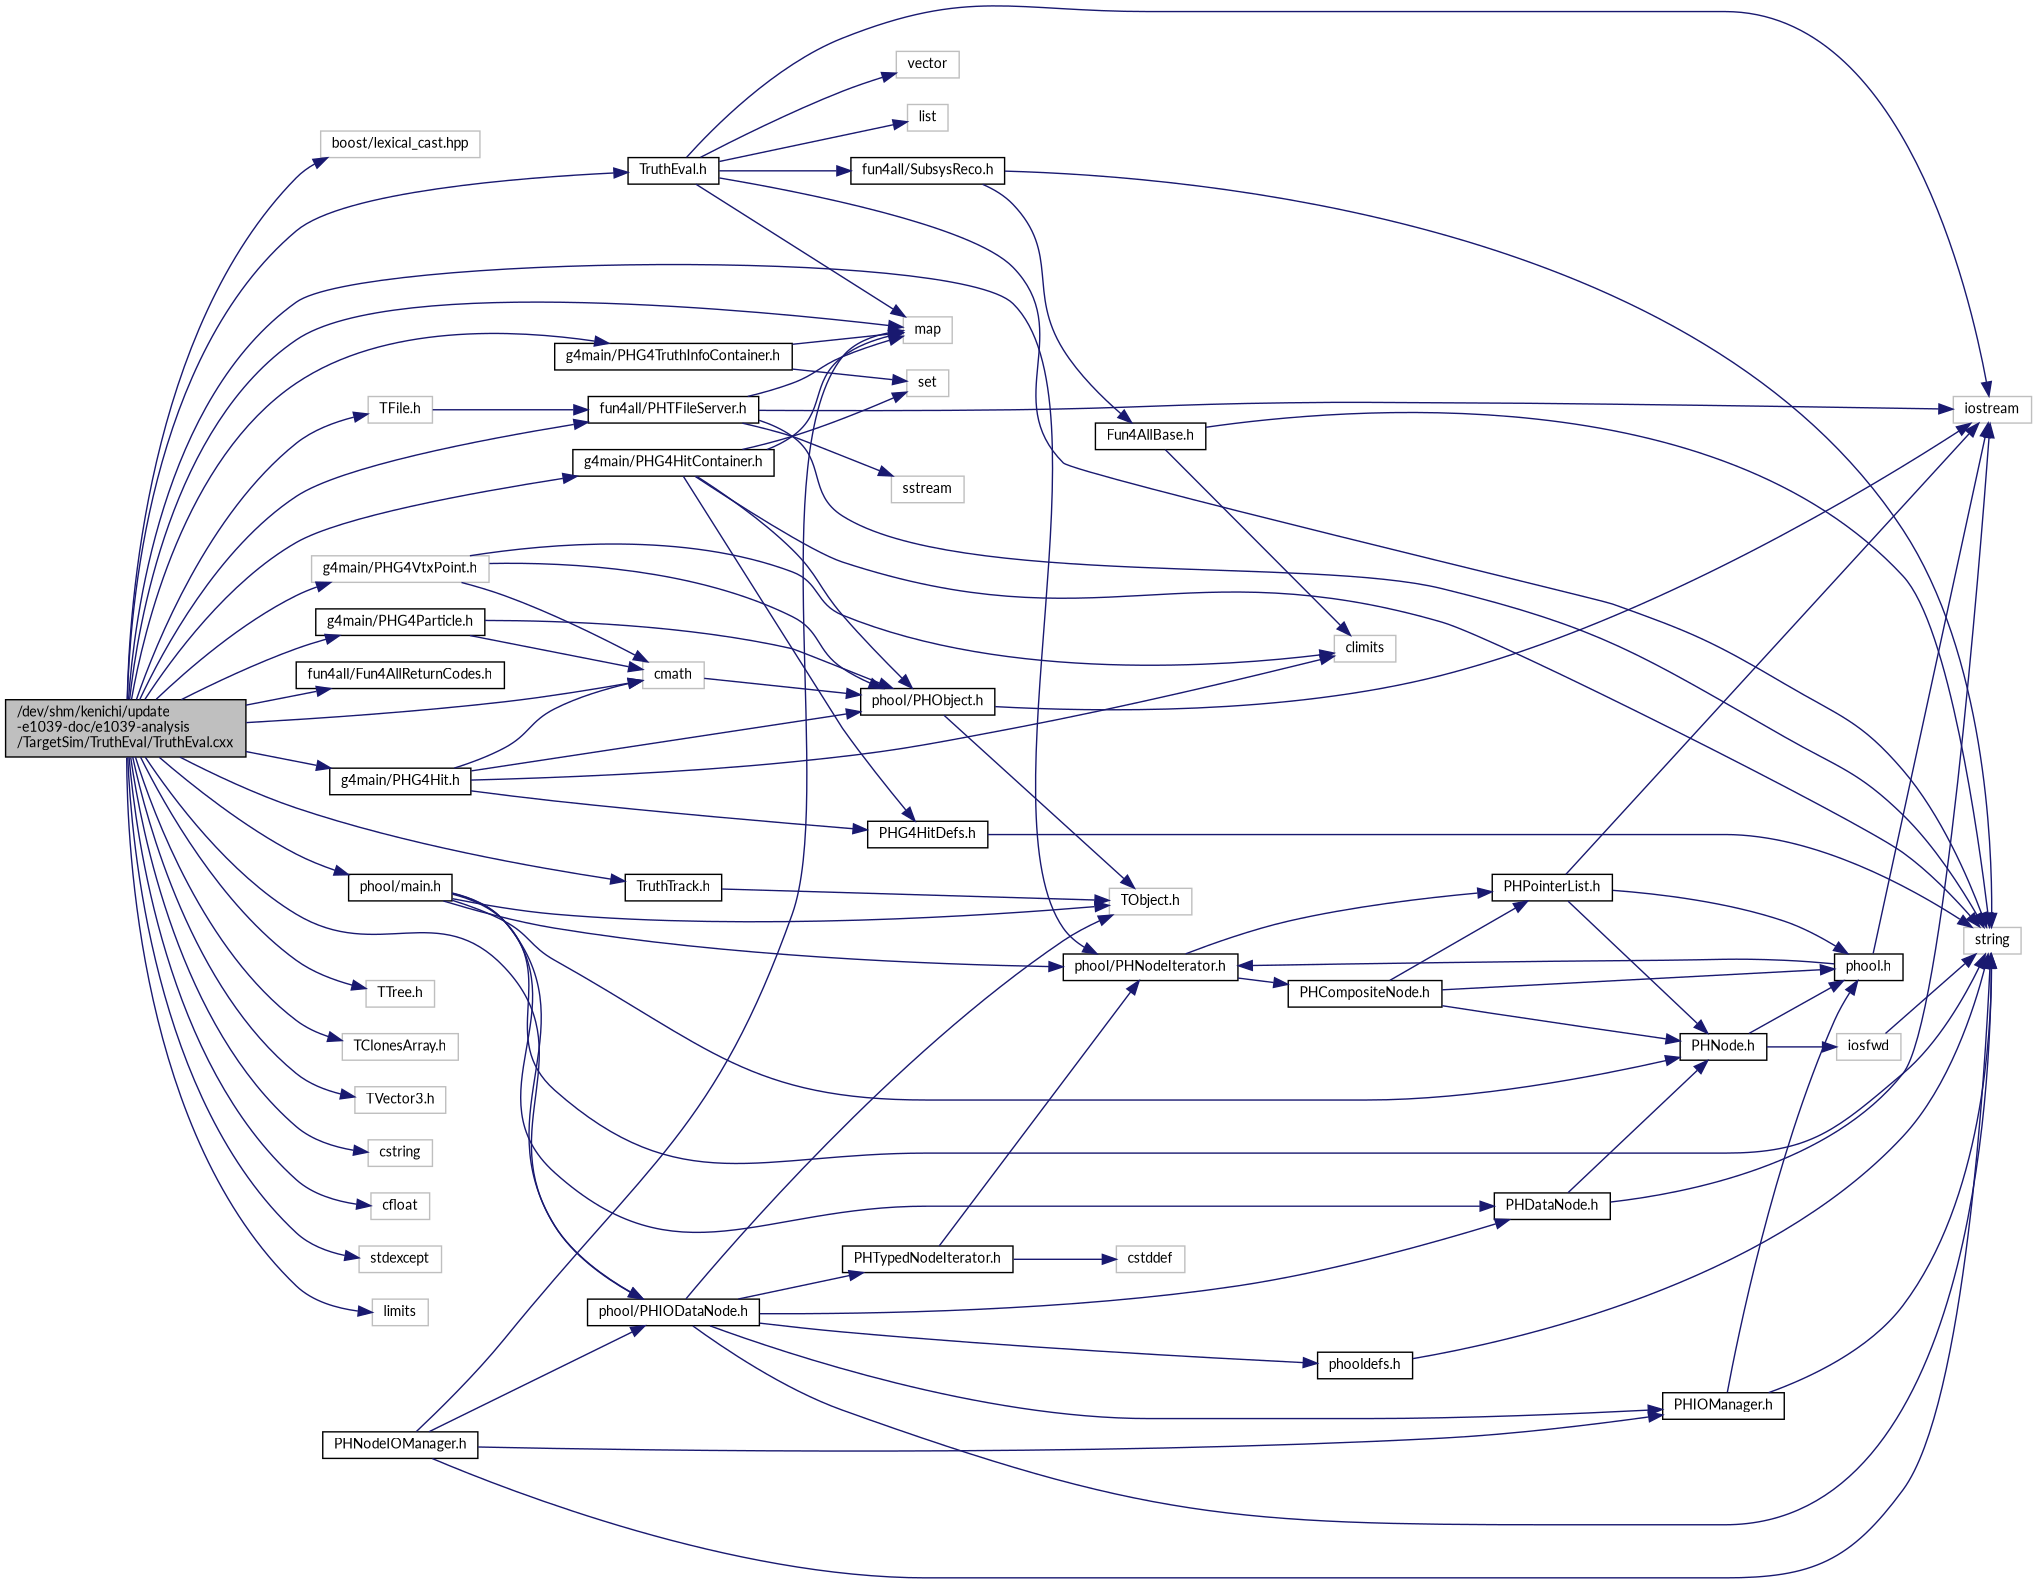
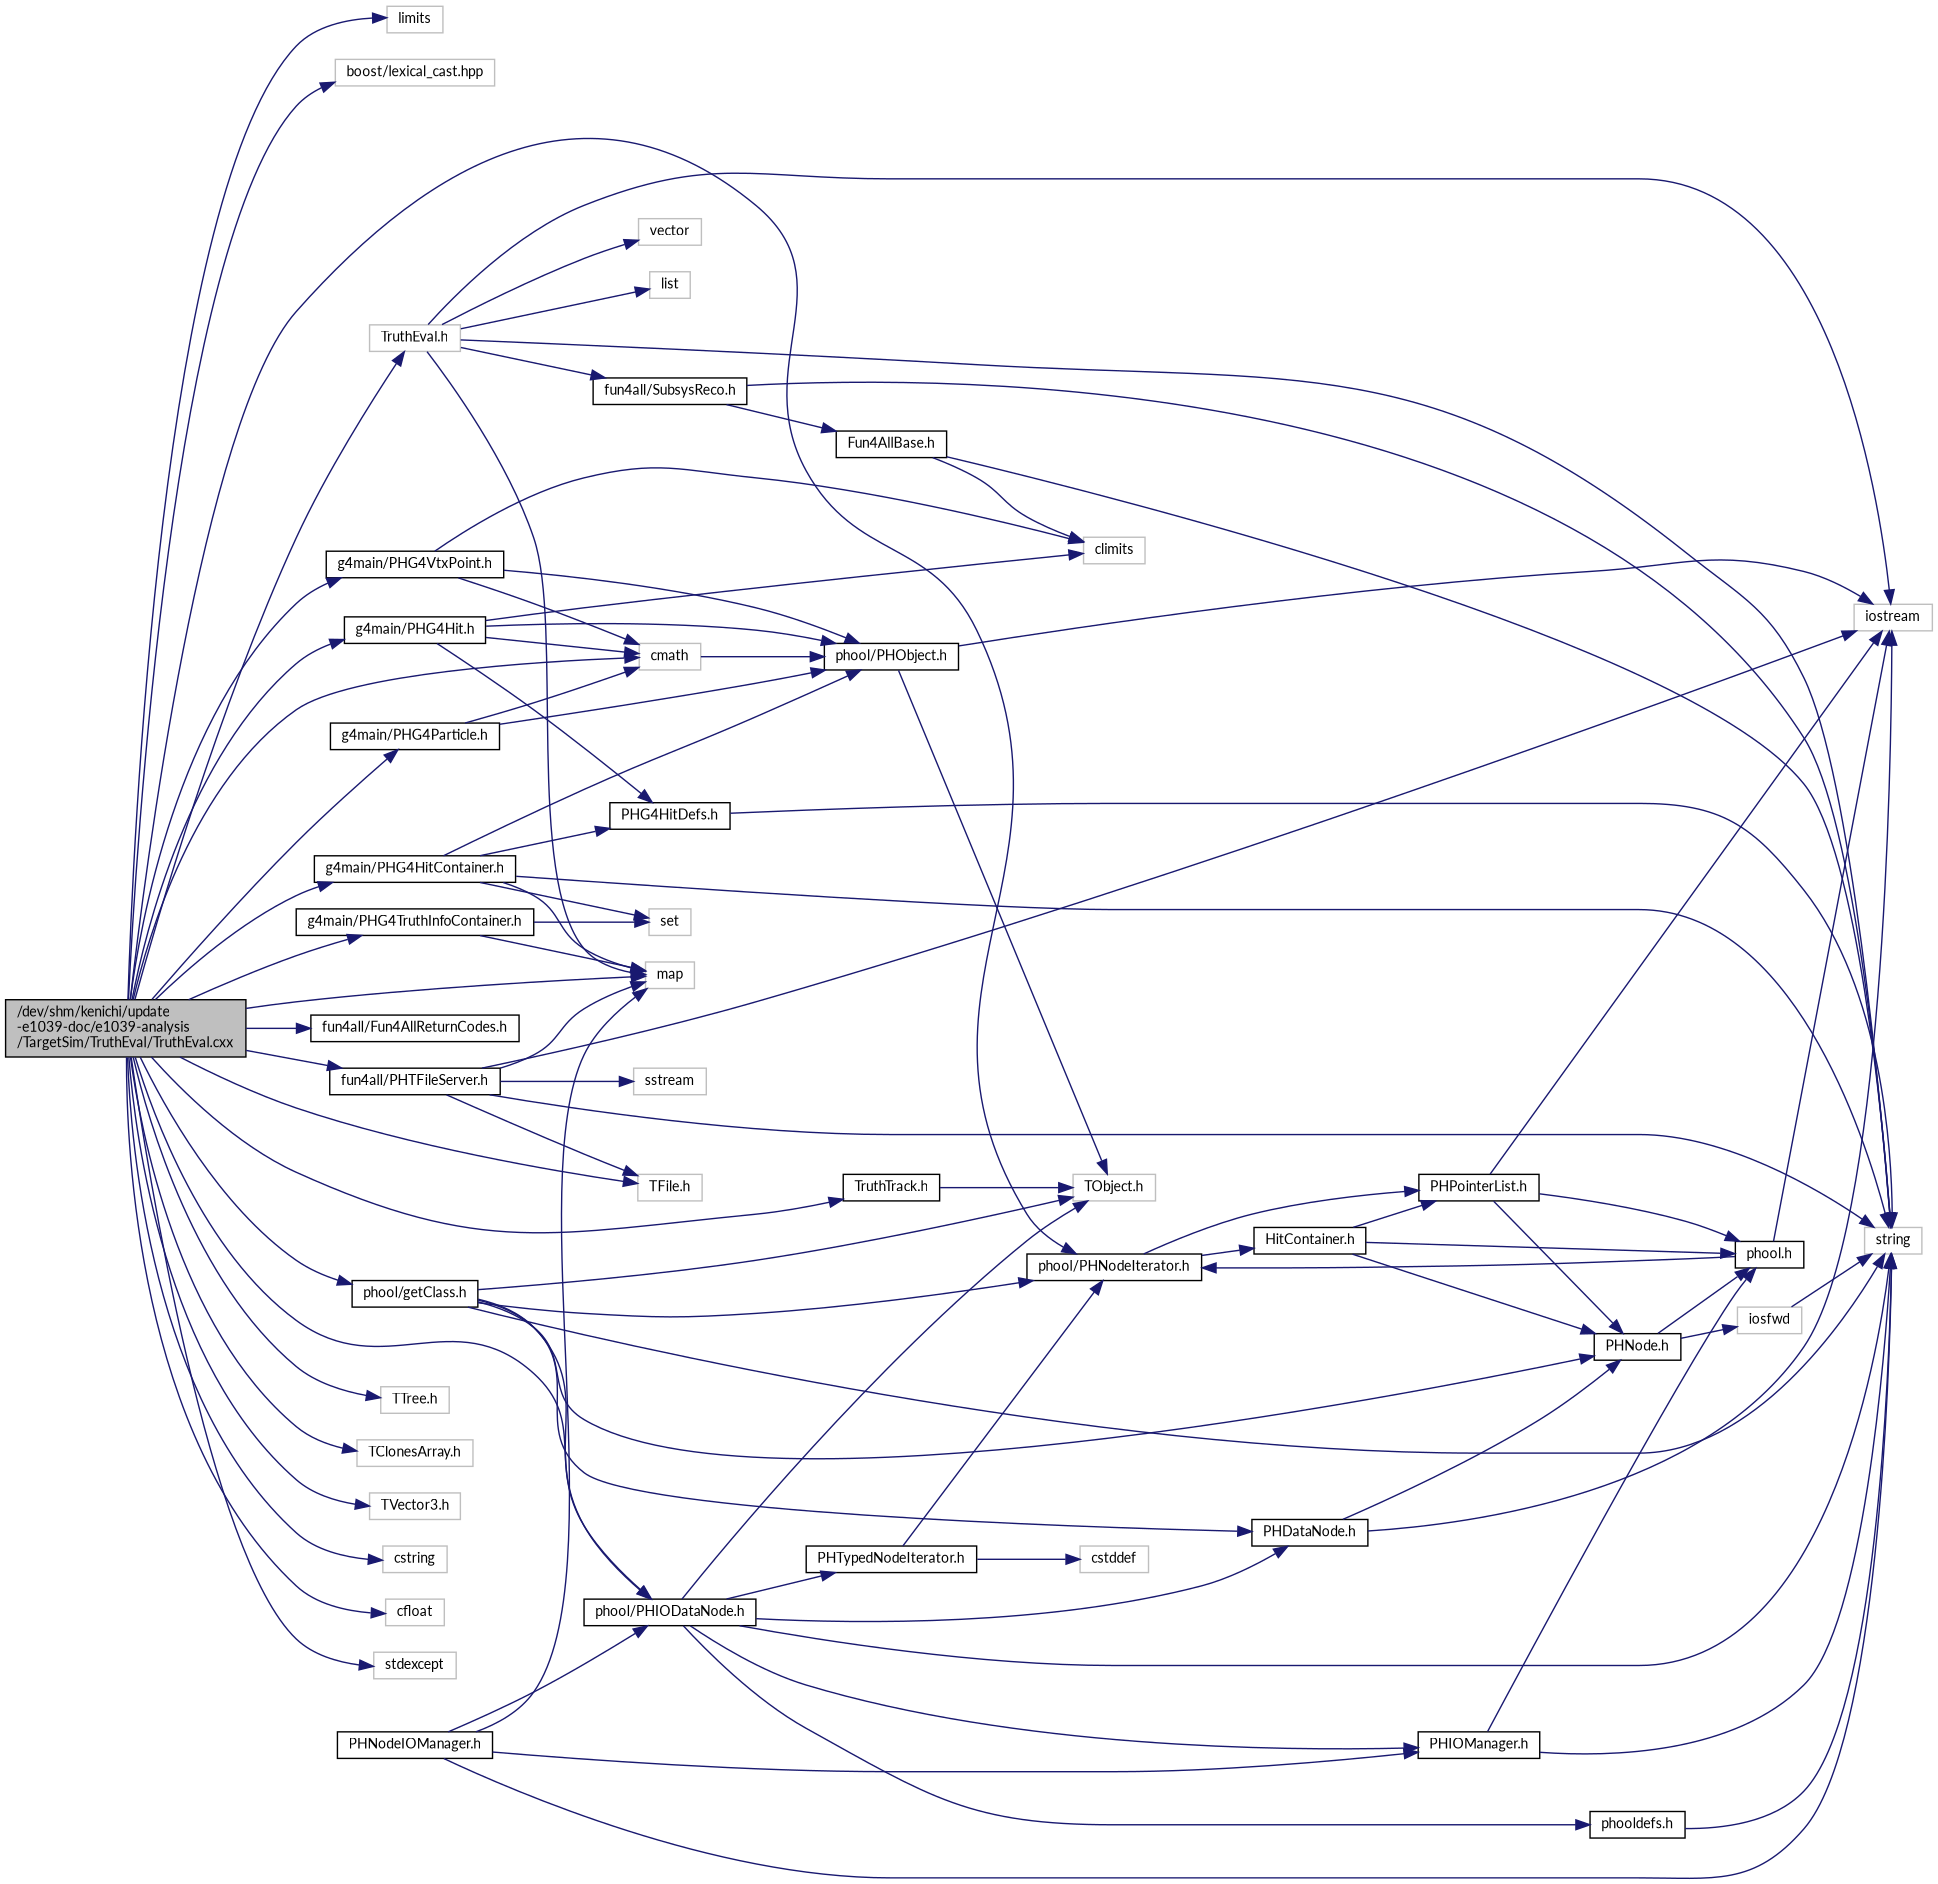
(673, 171) -> (415, 338)
(503, 410) -> (535, 1133)
(400, 569) -> (415, 564)
(400, 888) -> (415, 1294)
(1365, 994) -> (1310, 1241)
